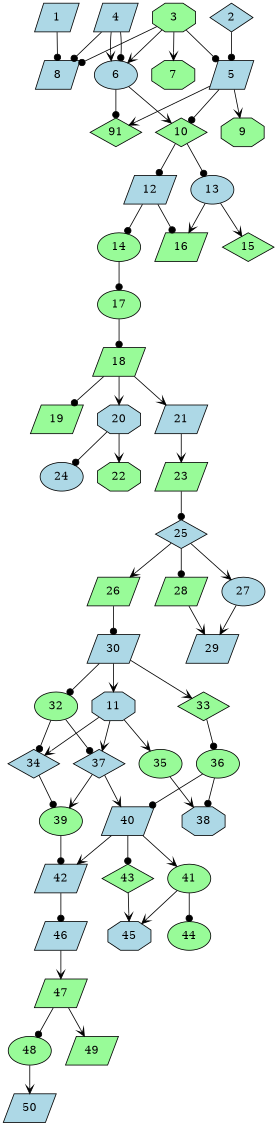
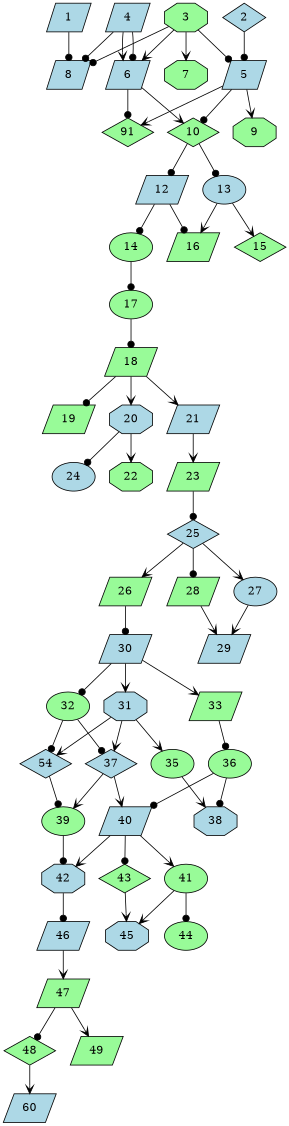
(116, 75) -> (128, 75)
(113, 706) -> (125, 706)
(204, 706) -> (216, 706)
(34, 764) -> (46, 764)
(61, 879) -> (63, 879)
(30, 1051) -> (30, 1051)
(30, 1108) -> (30, 1108)
